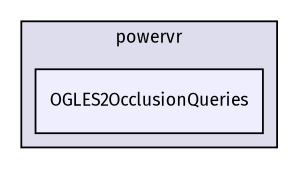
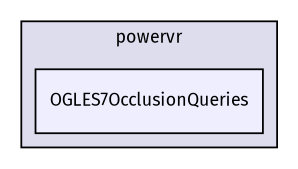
(149, 101) -> (149, 101)
